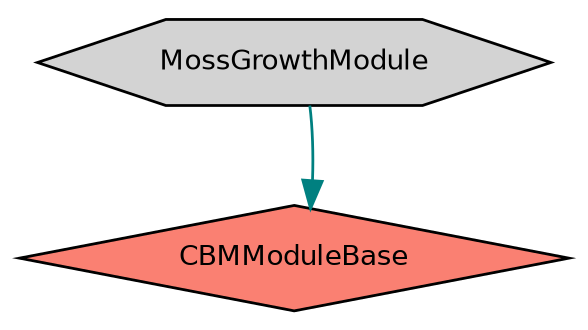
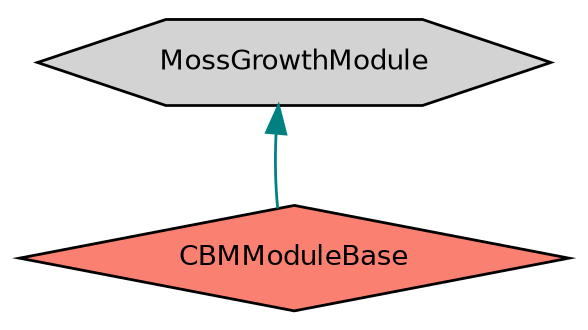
(313, 143) -> (276, 171)
